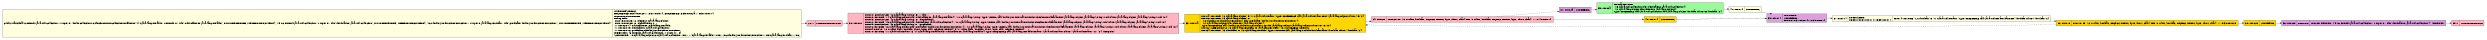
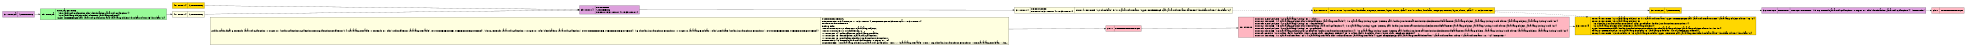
(1462, 19) -> none
